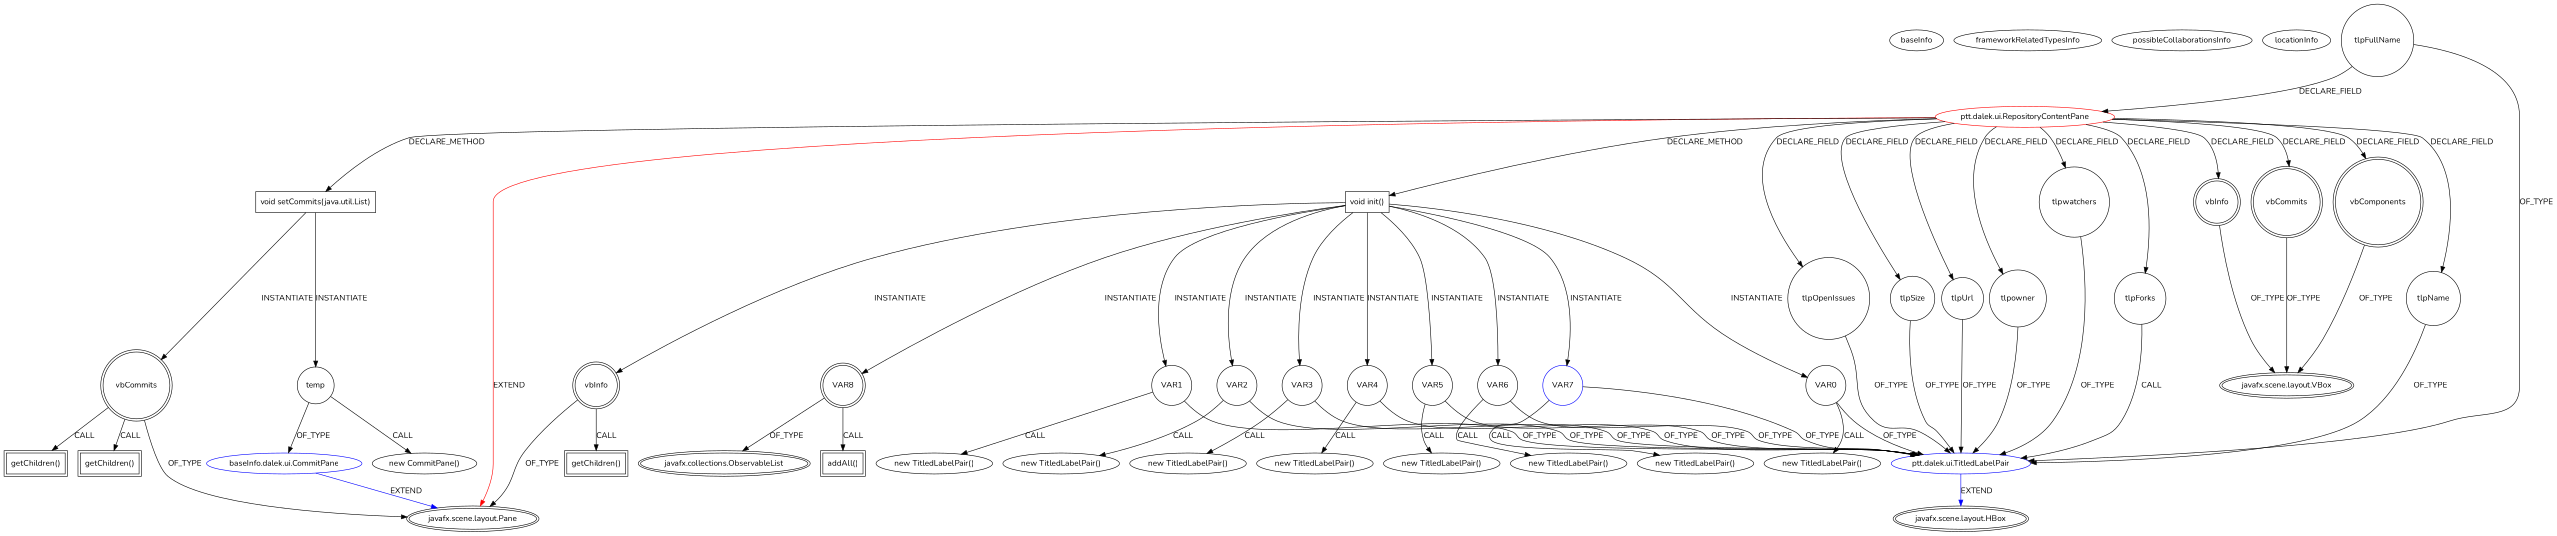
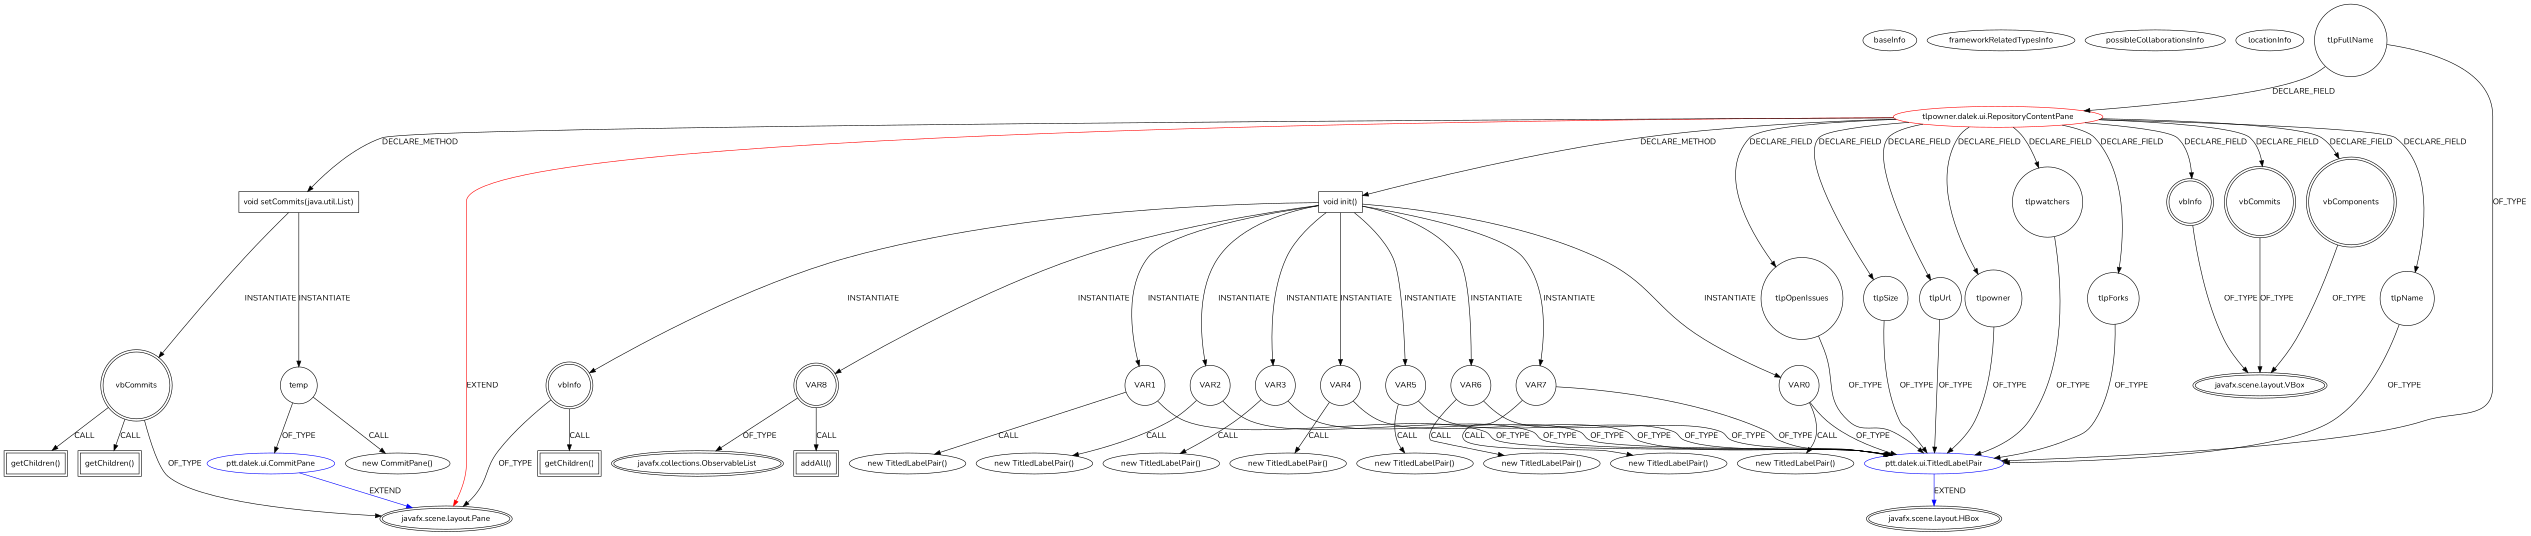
(2025, 117) -> (1998, 117)
(1563, 385) -> (1536, 385)
(2151, 385) -> (2131, 385)
(284, 463) -> (271, 463)
